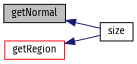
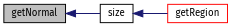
(87, 38) -> (155, 13)
